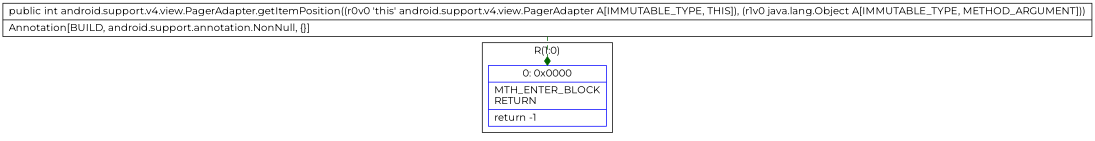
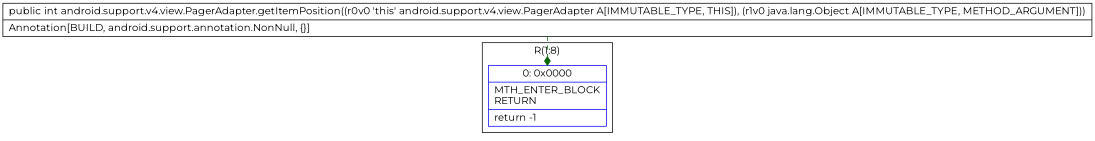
(547, 51) -> (547, 51)
